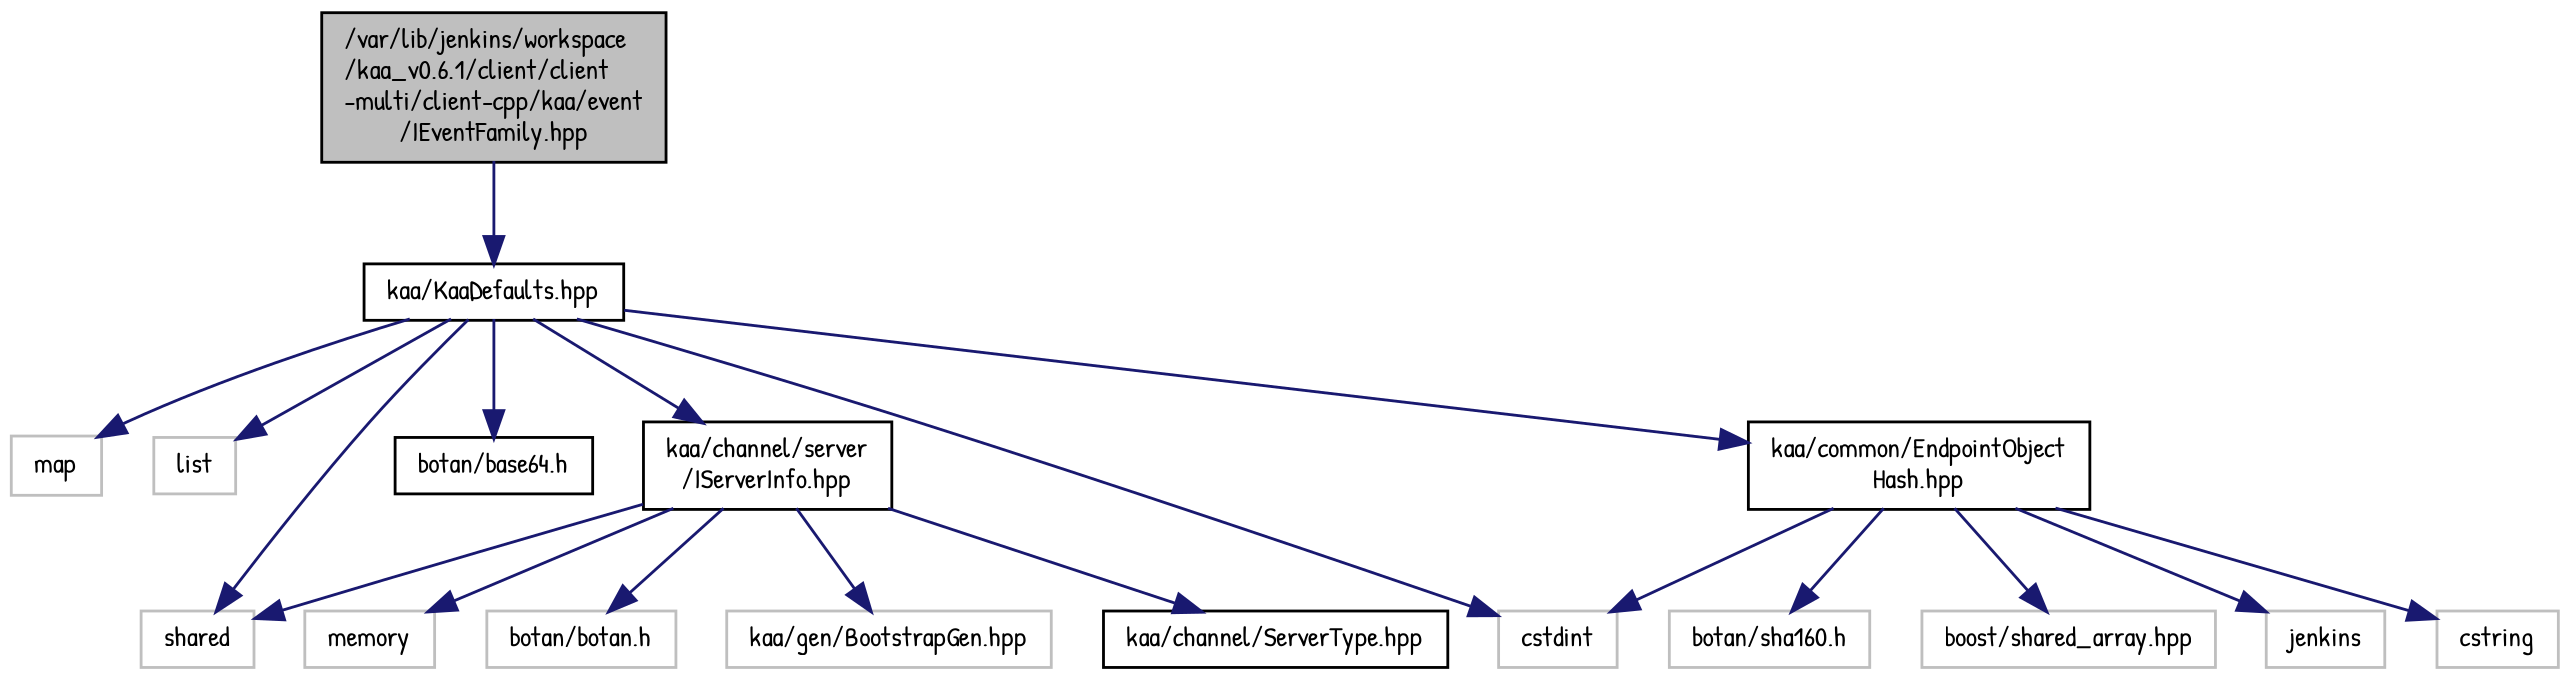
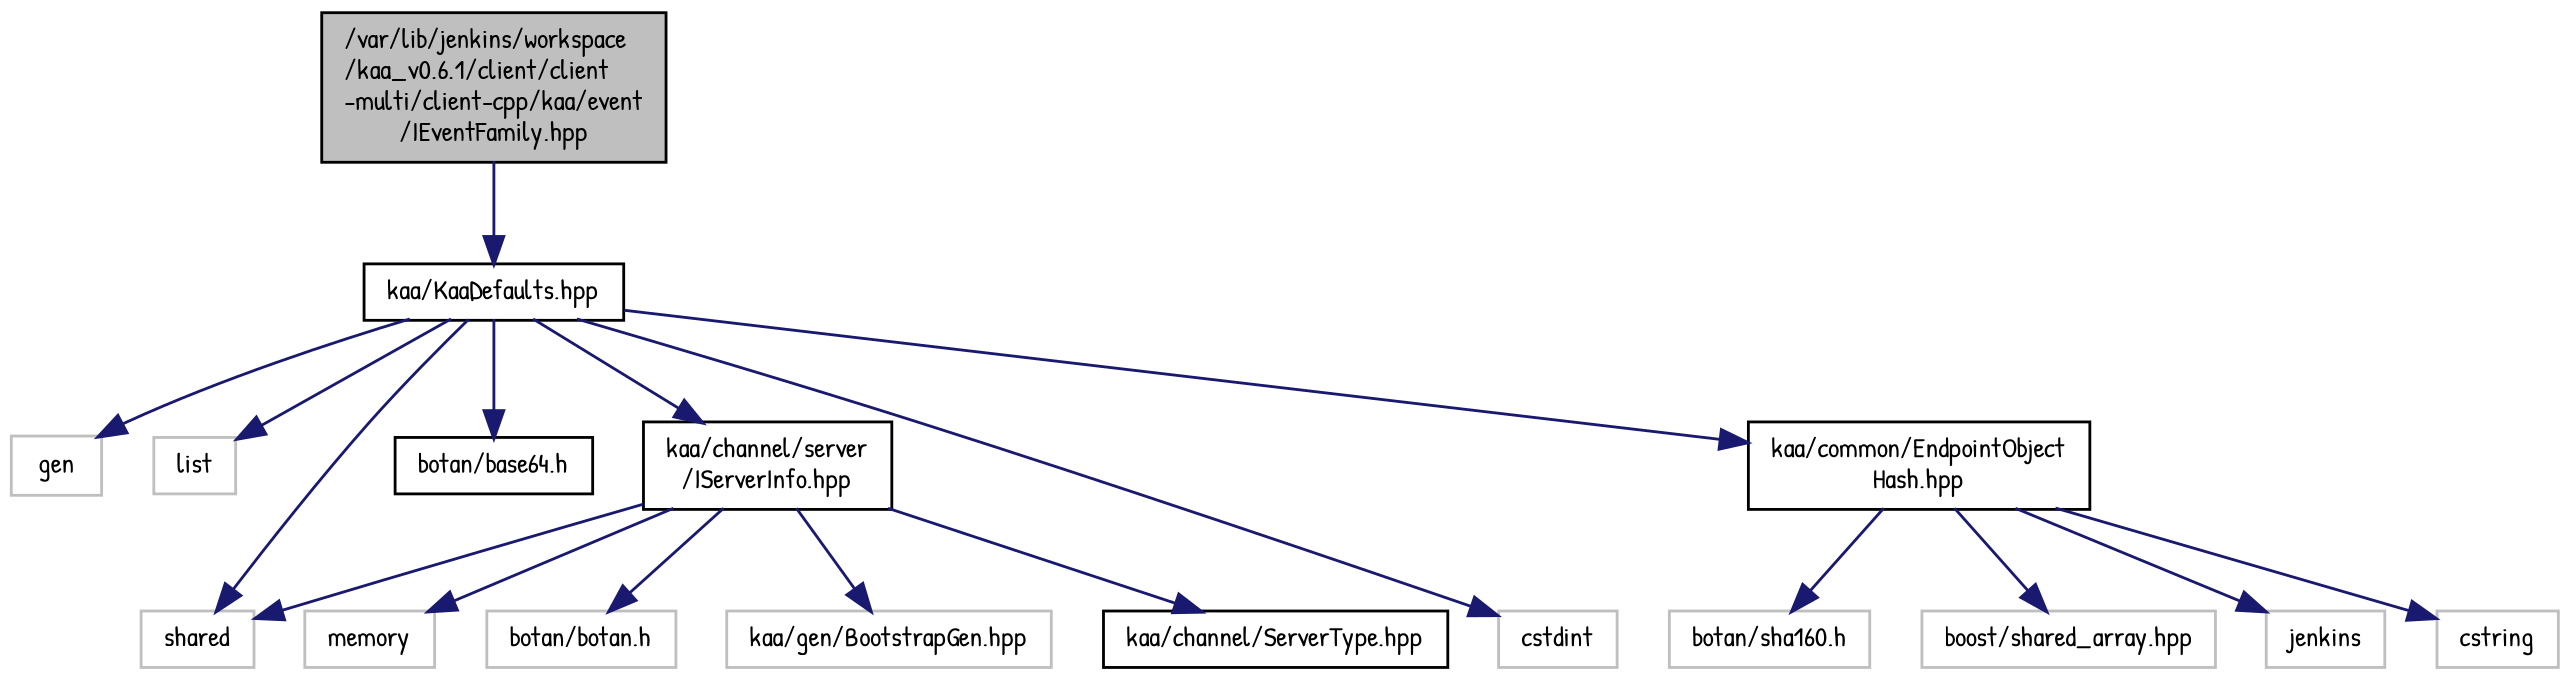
(56, 466) -> (56, 466)
(1735, 554) -> none
